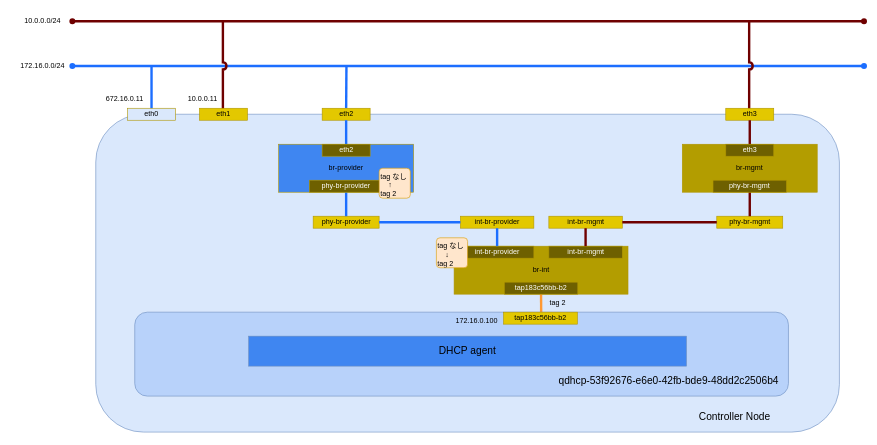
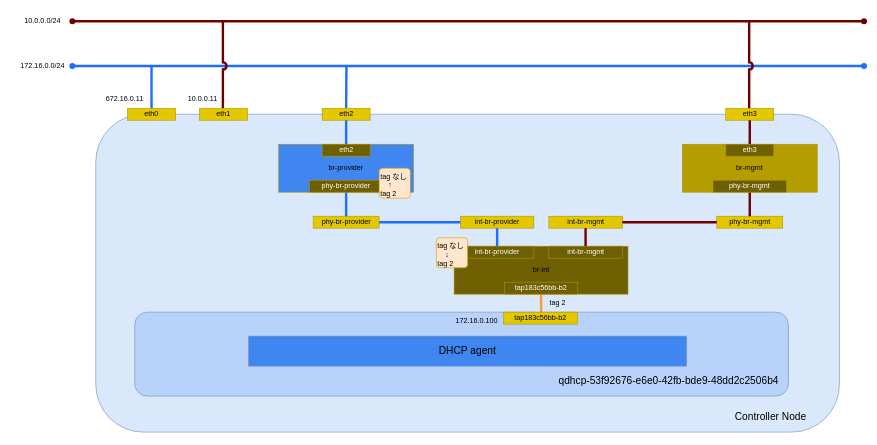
(152, 114) -> (152, 114)
(541, 270) -> (541, 270)
(735, 417) -> (771, 417)
